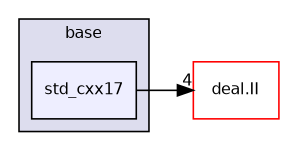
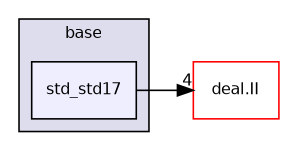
(84, 90) -> (84, 90)
